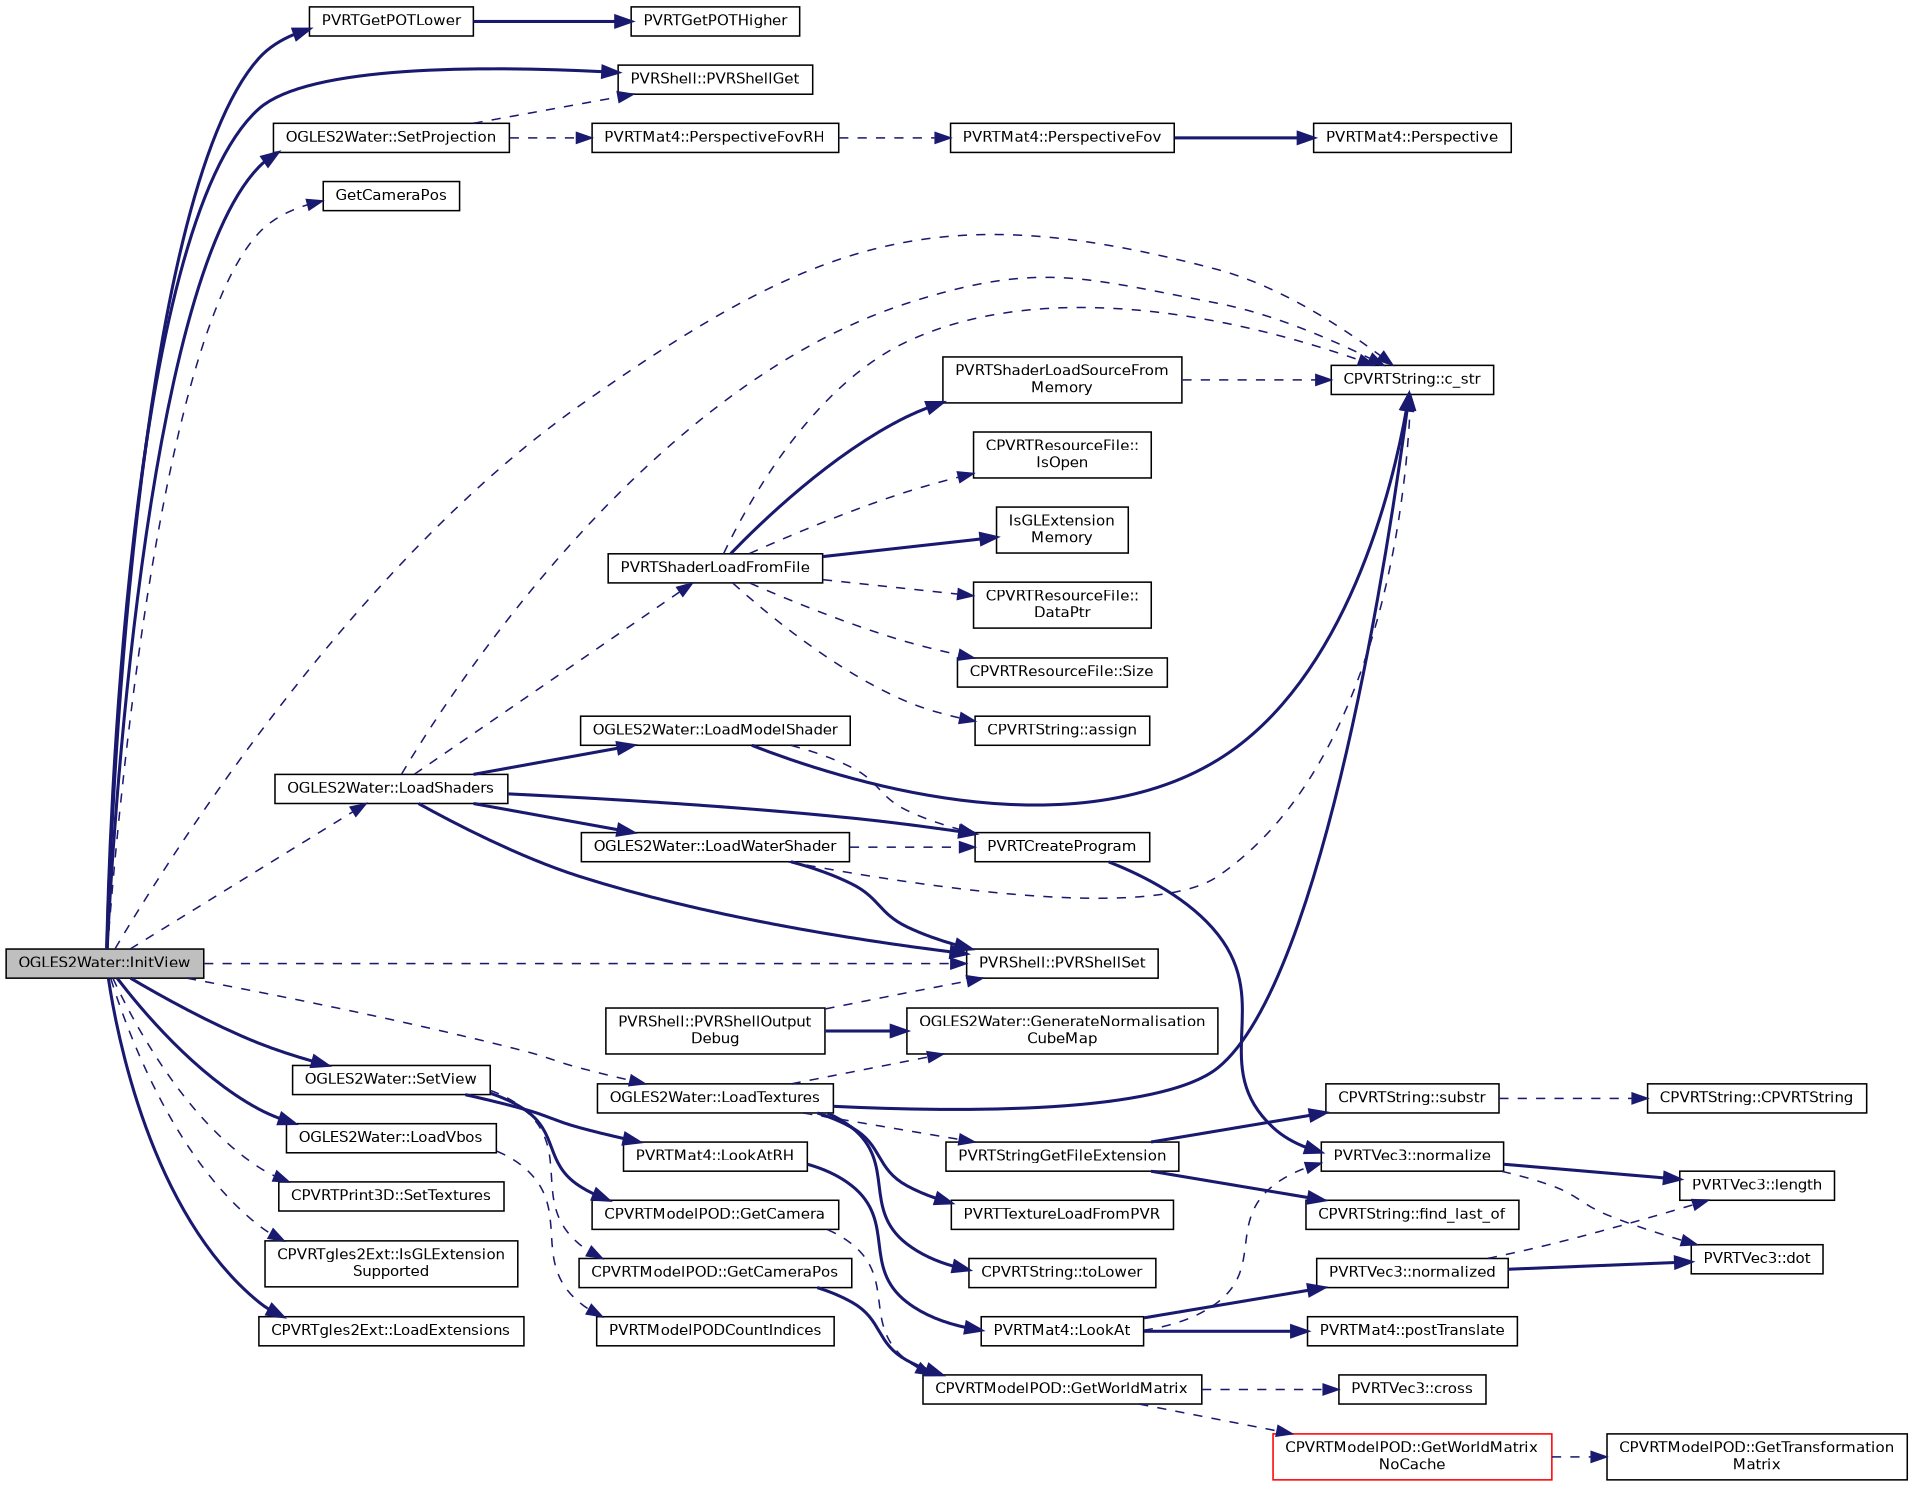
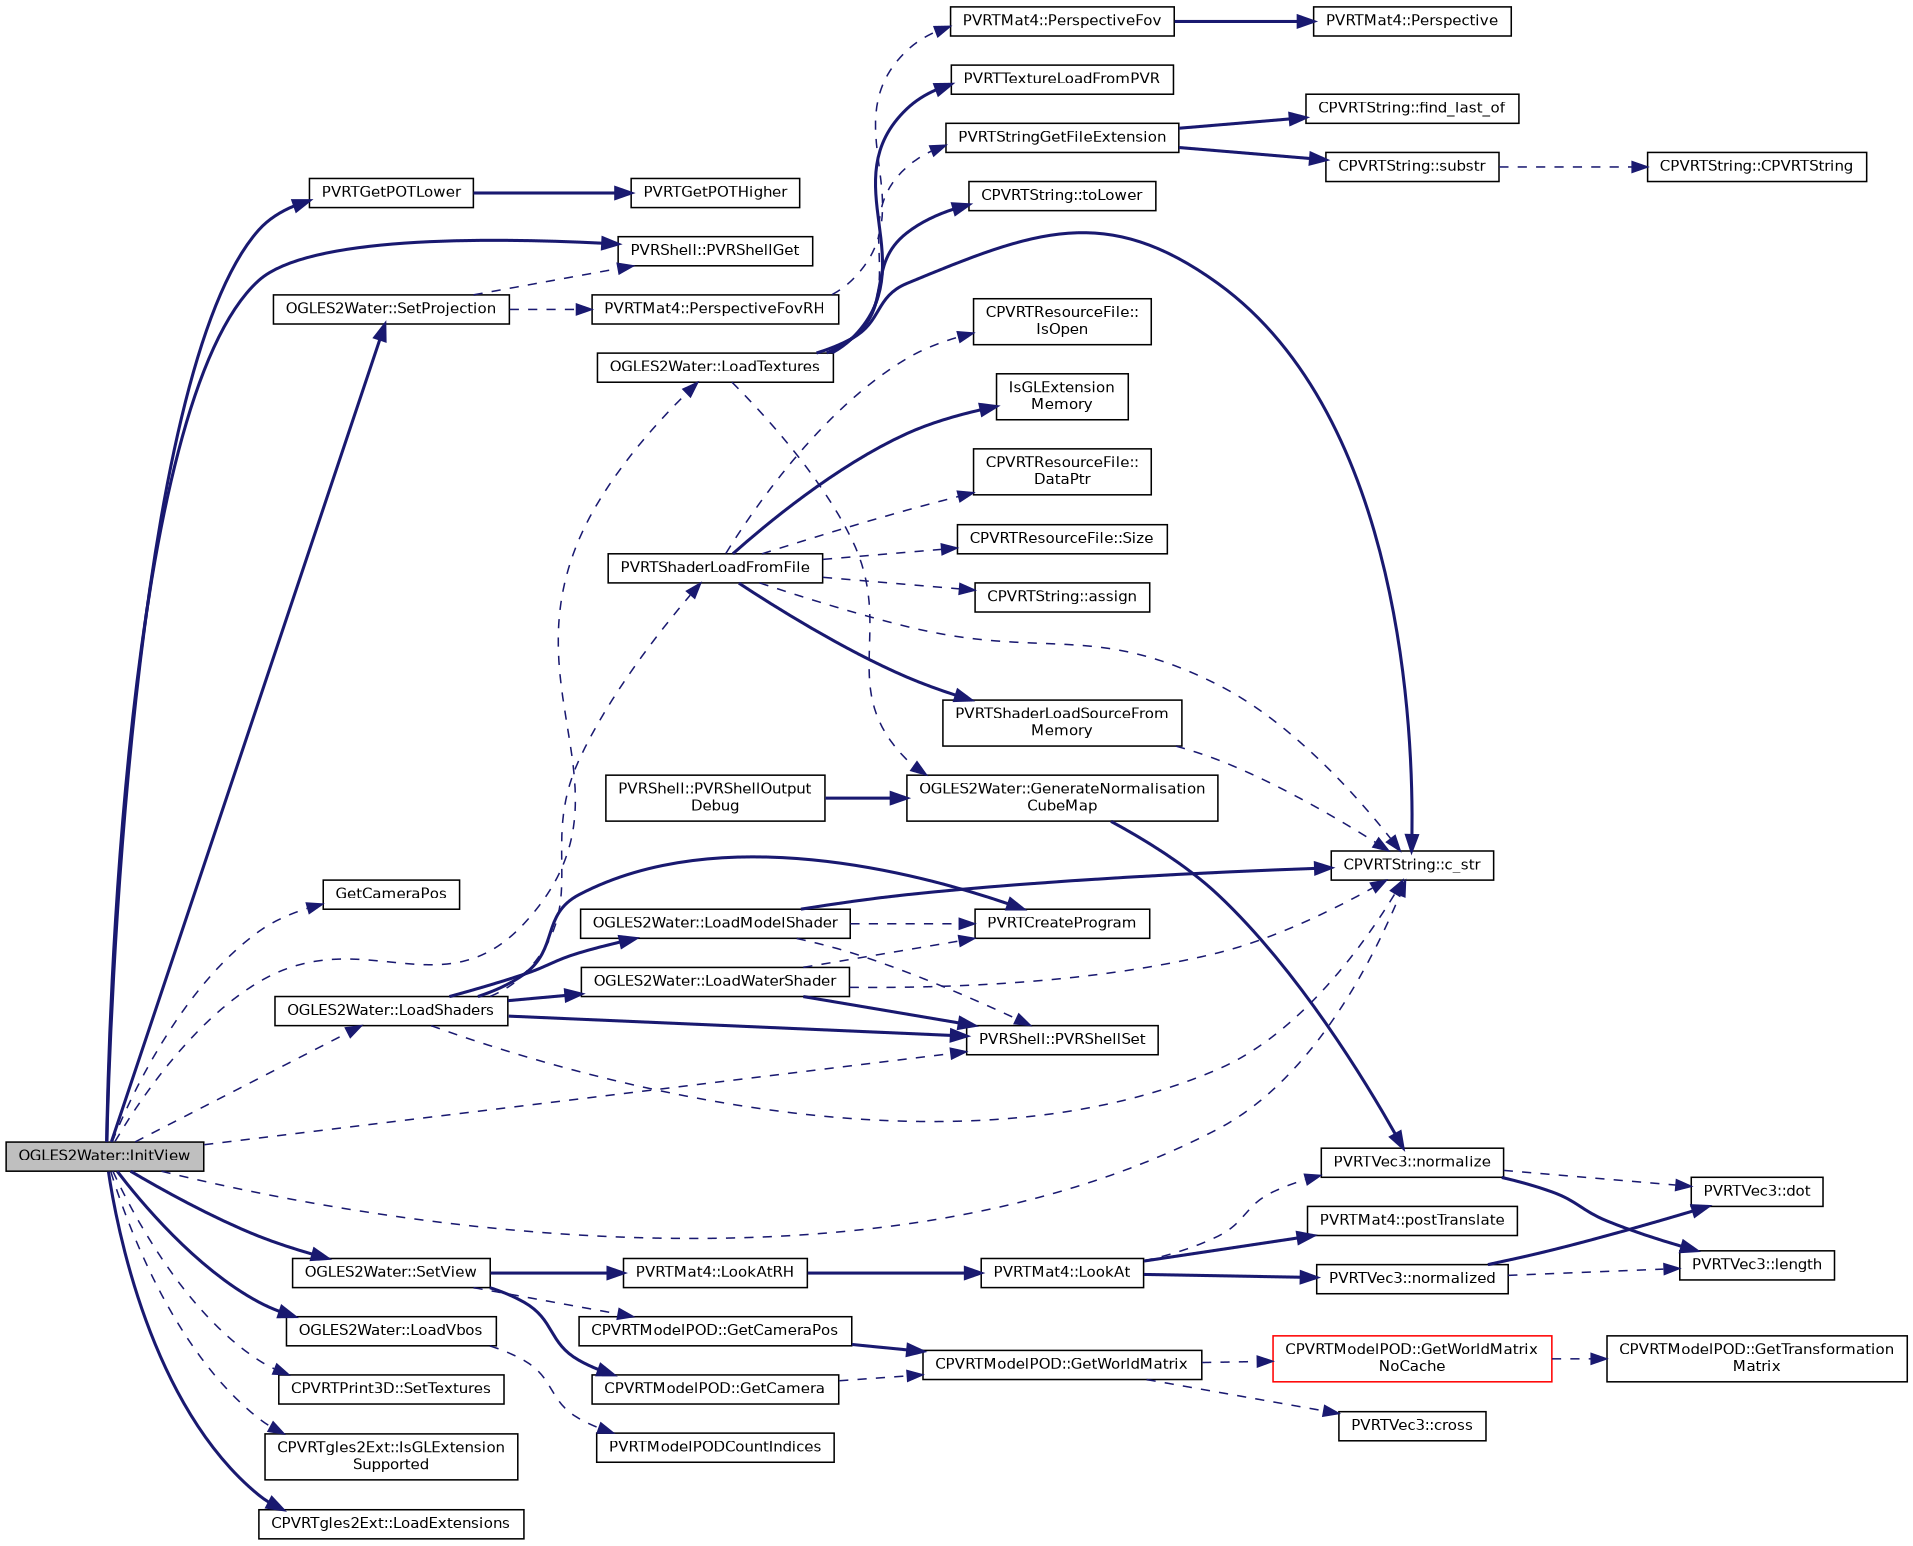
(1241, 986) -> (1275, 957)
(896, 995) -> (908, 973)
